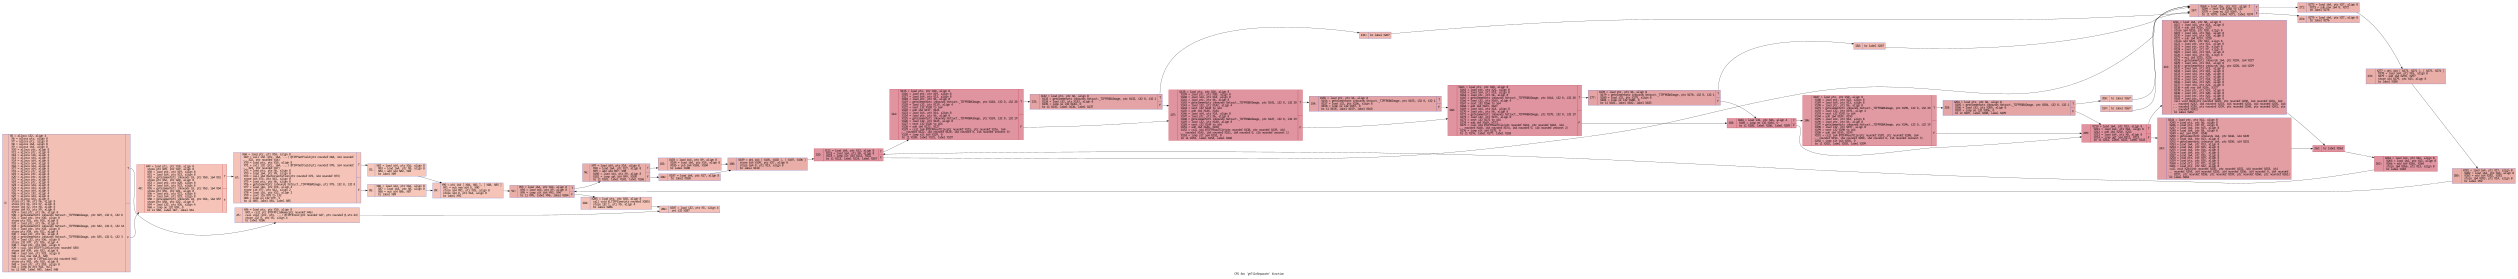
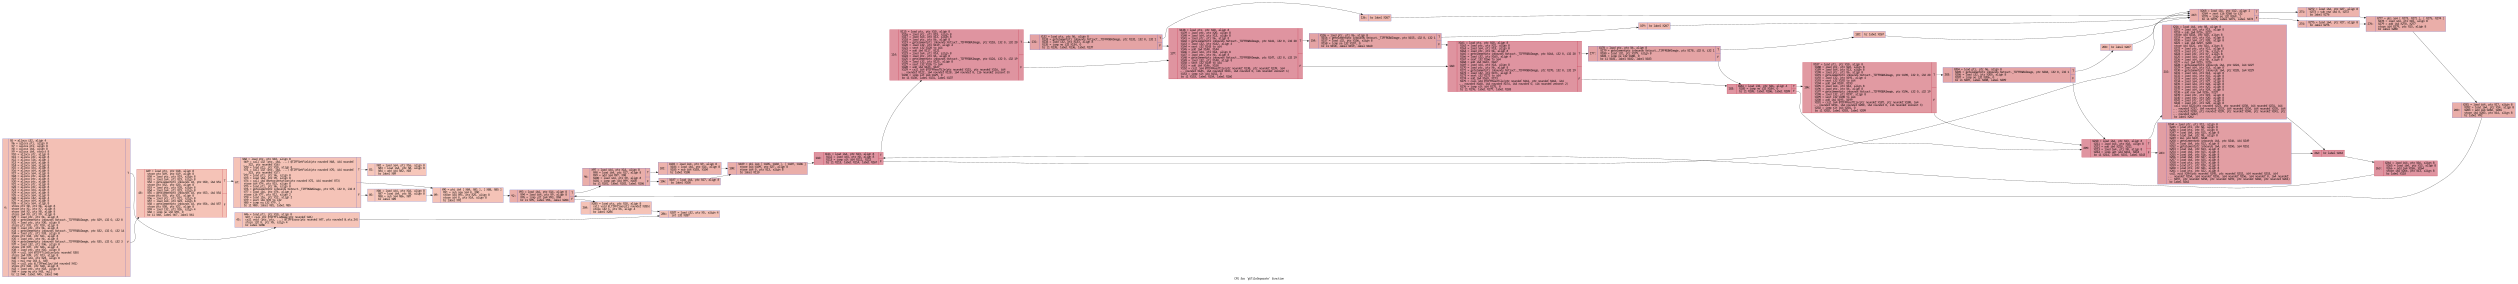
none -> (2362, 24)
none -> (1539, 34)
(29, 147) -> (30, 152)
(429, 179) -> (396, 185)
